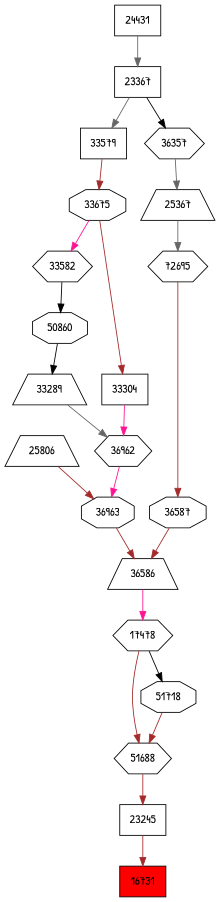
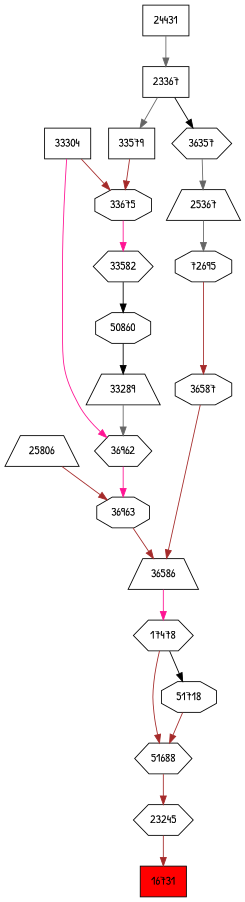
(178, 266) -> (203, 266)
(111, 293) -> (93, 171)
(143, 820) -> (163, 820)
